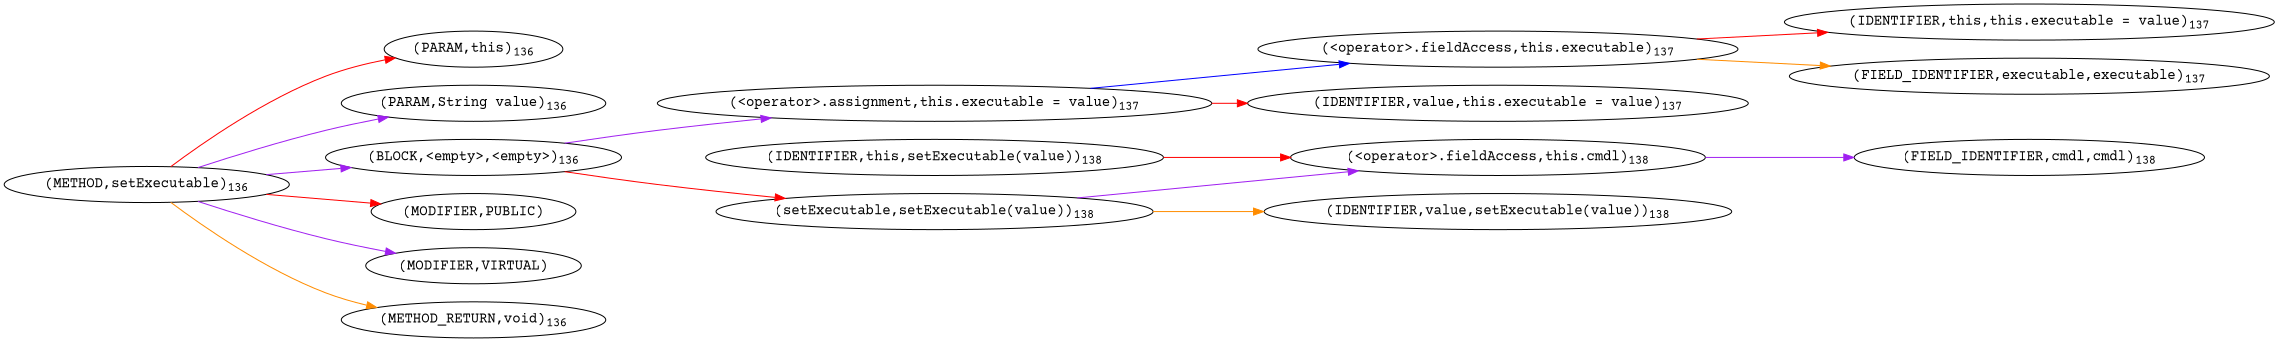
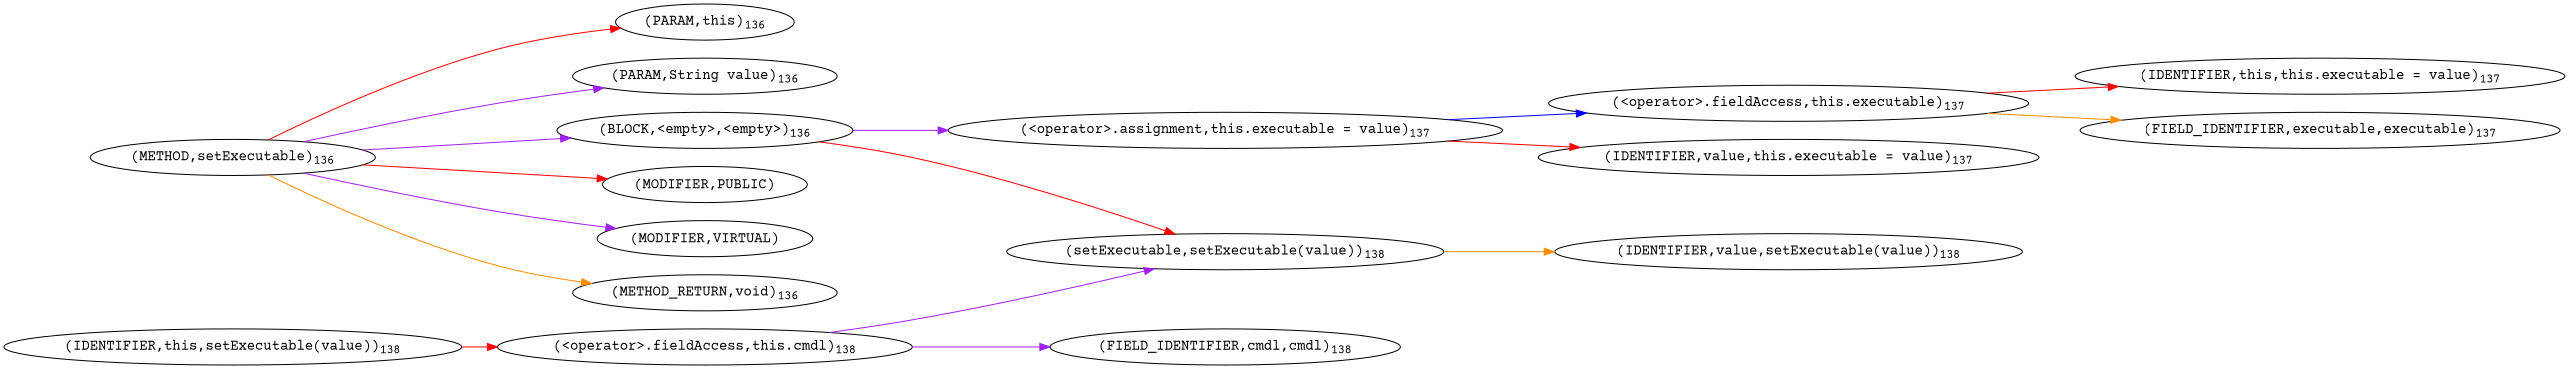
(1213, 185) -> (988, 306)
